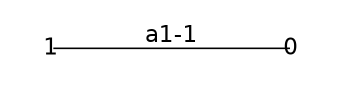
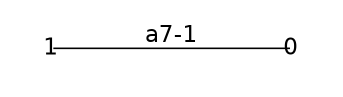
(172, 36) -> (172, 36)
